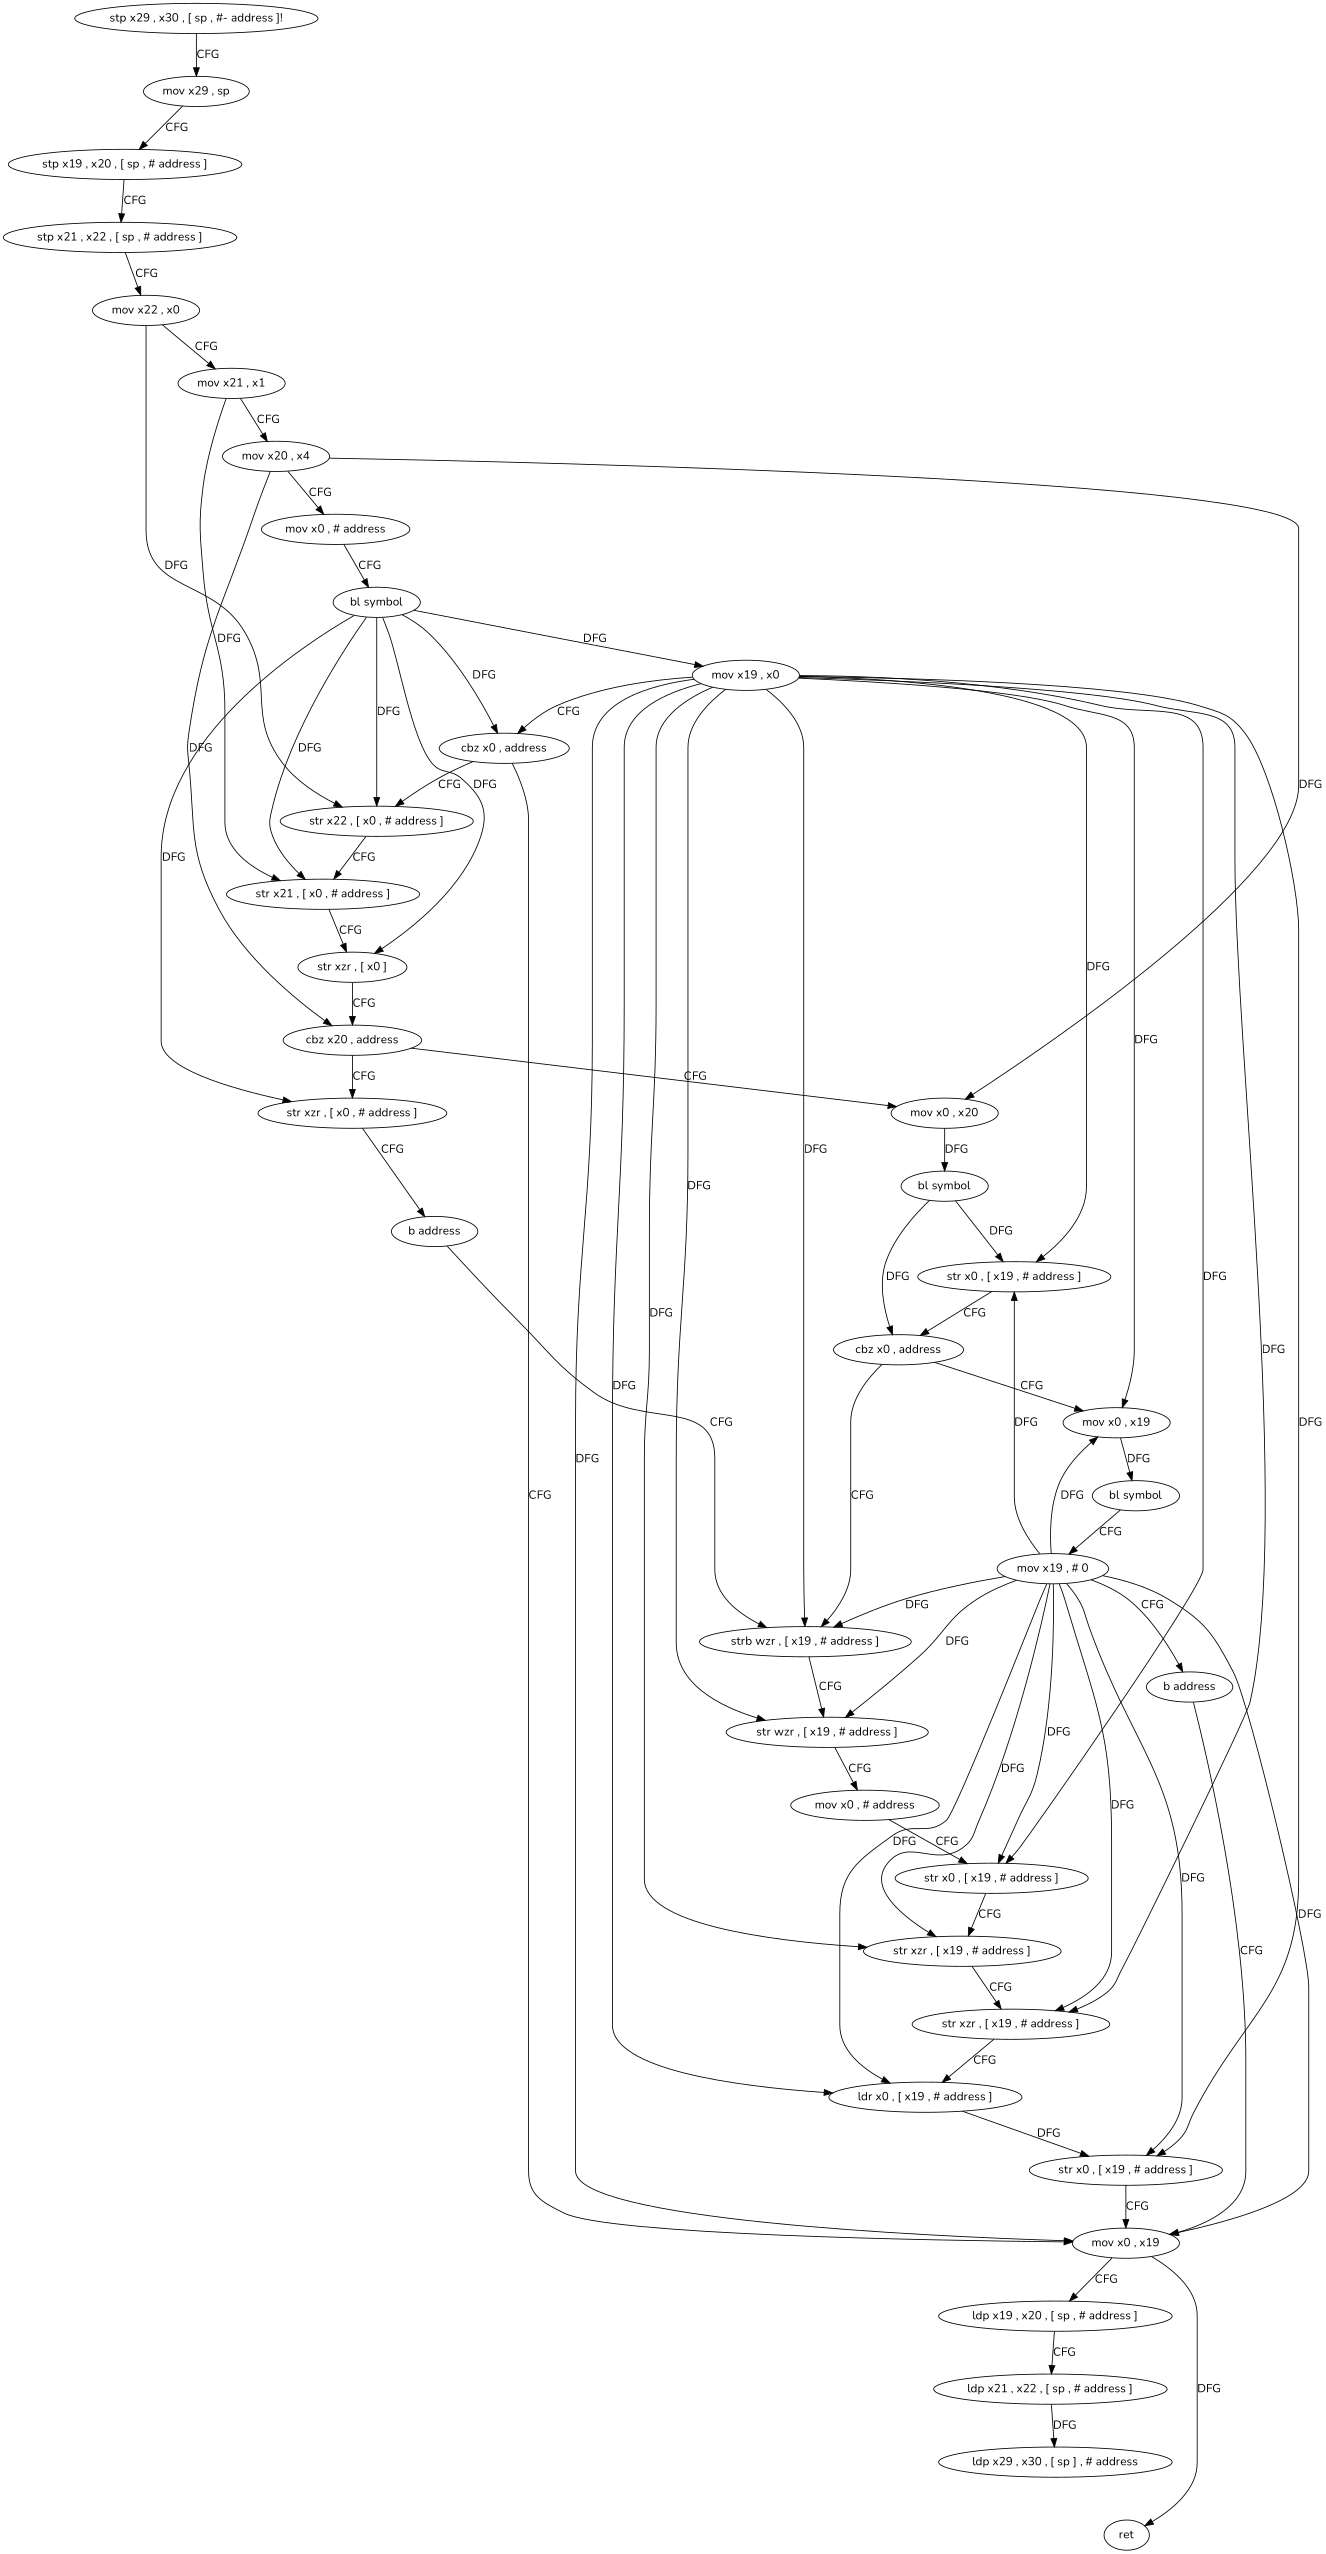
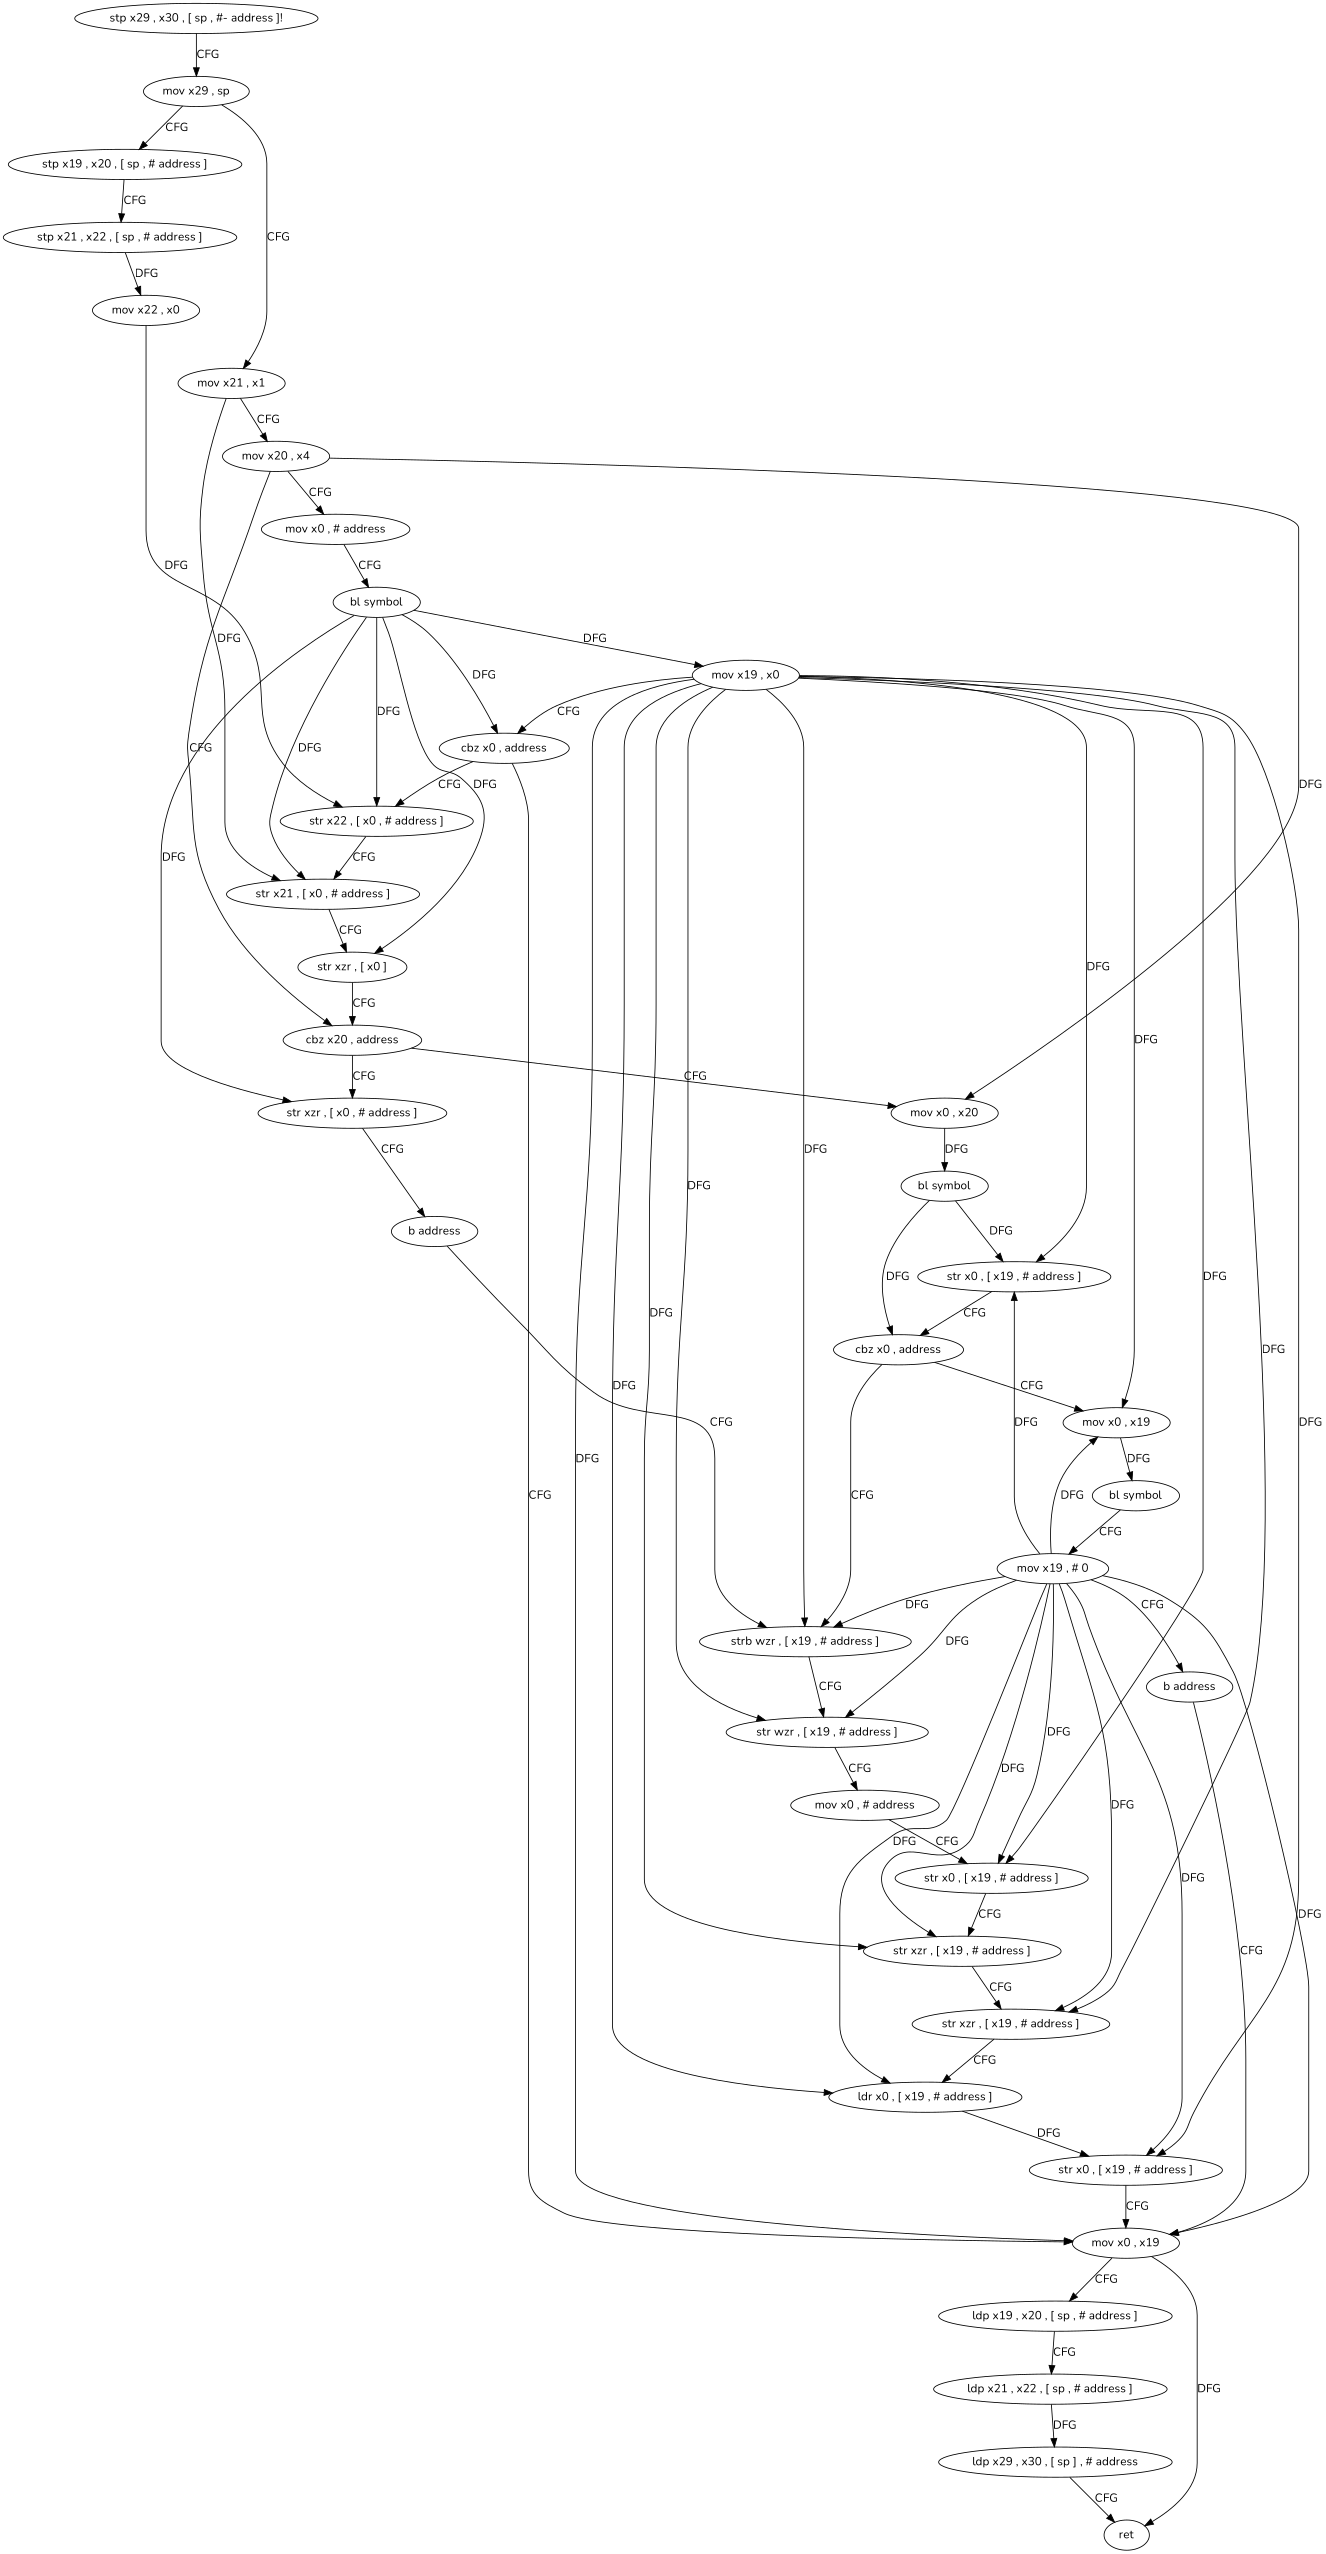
(147, 274) -> (147, 274)
(185, 344) -> (267, 226)
(201, 748) -> (201, 748)
none -> (1089, 2497)
